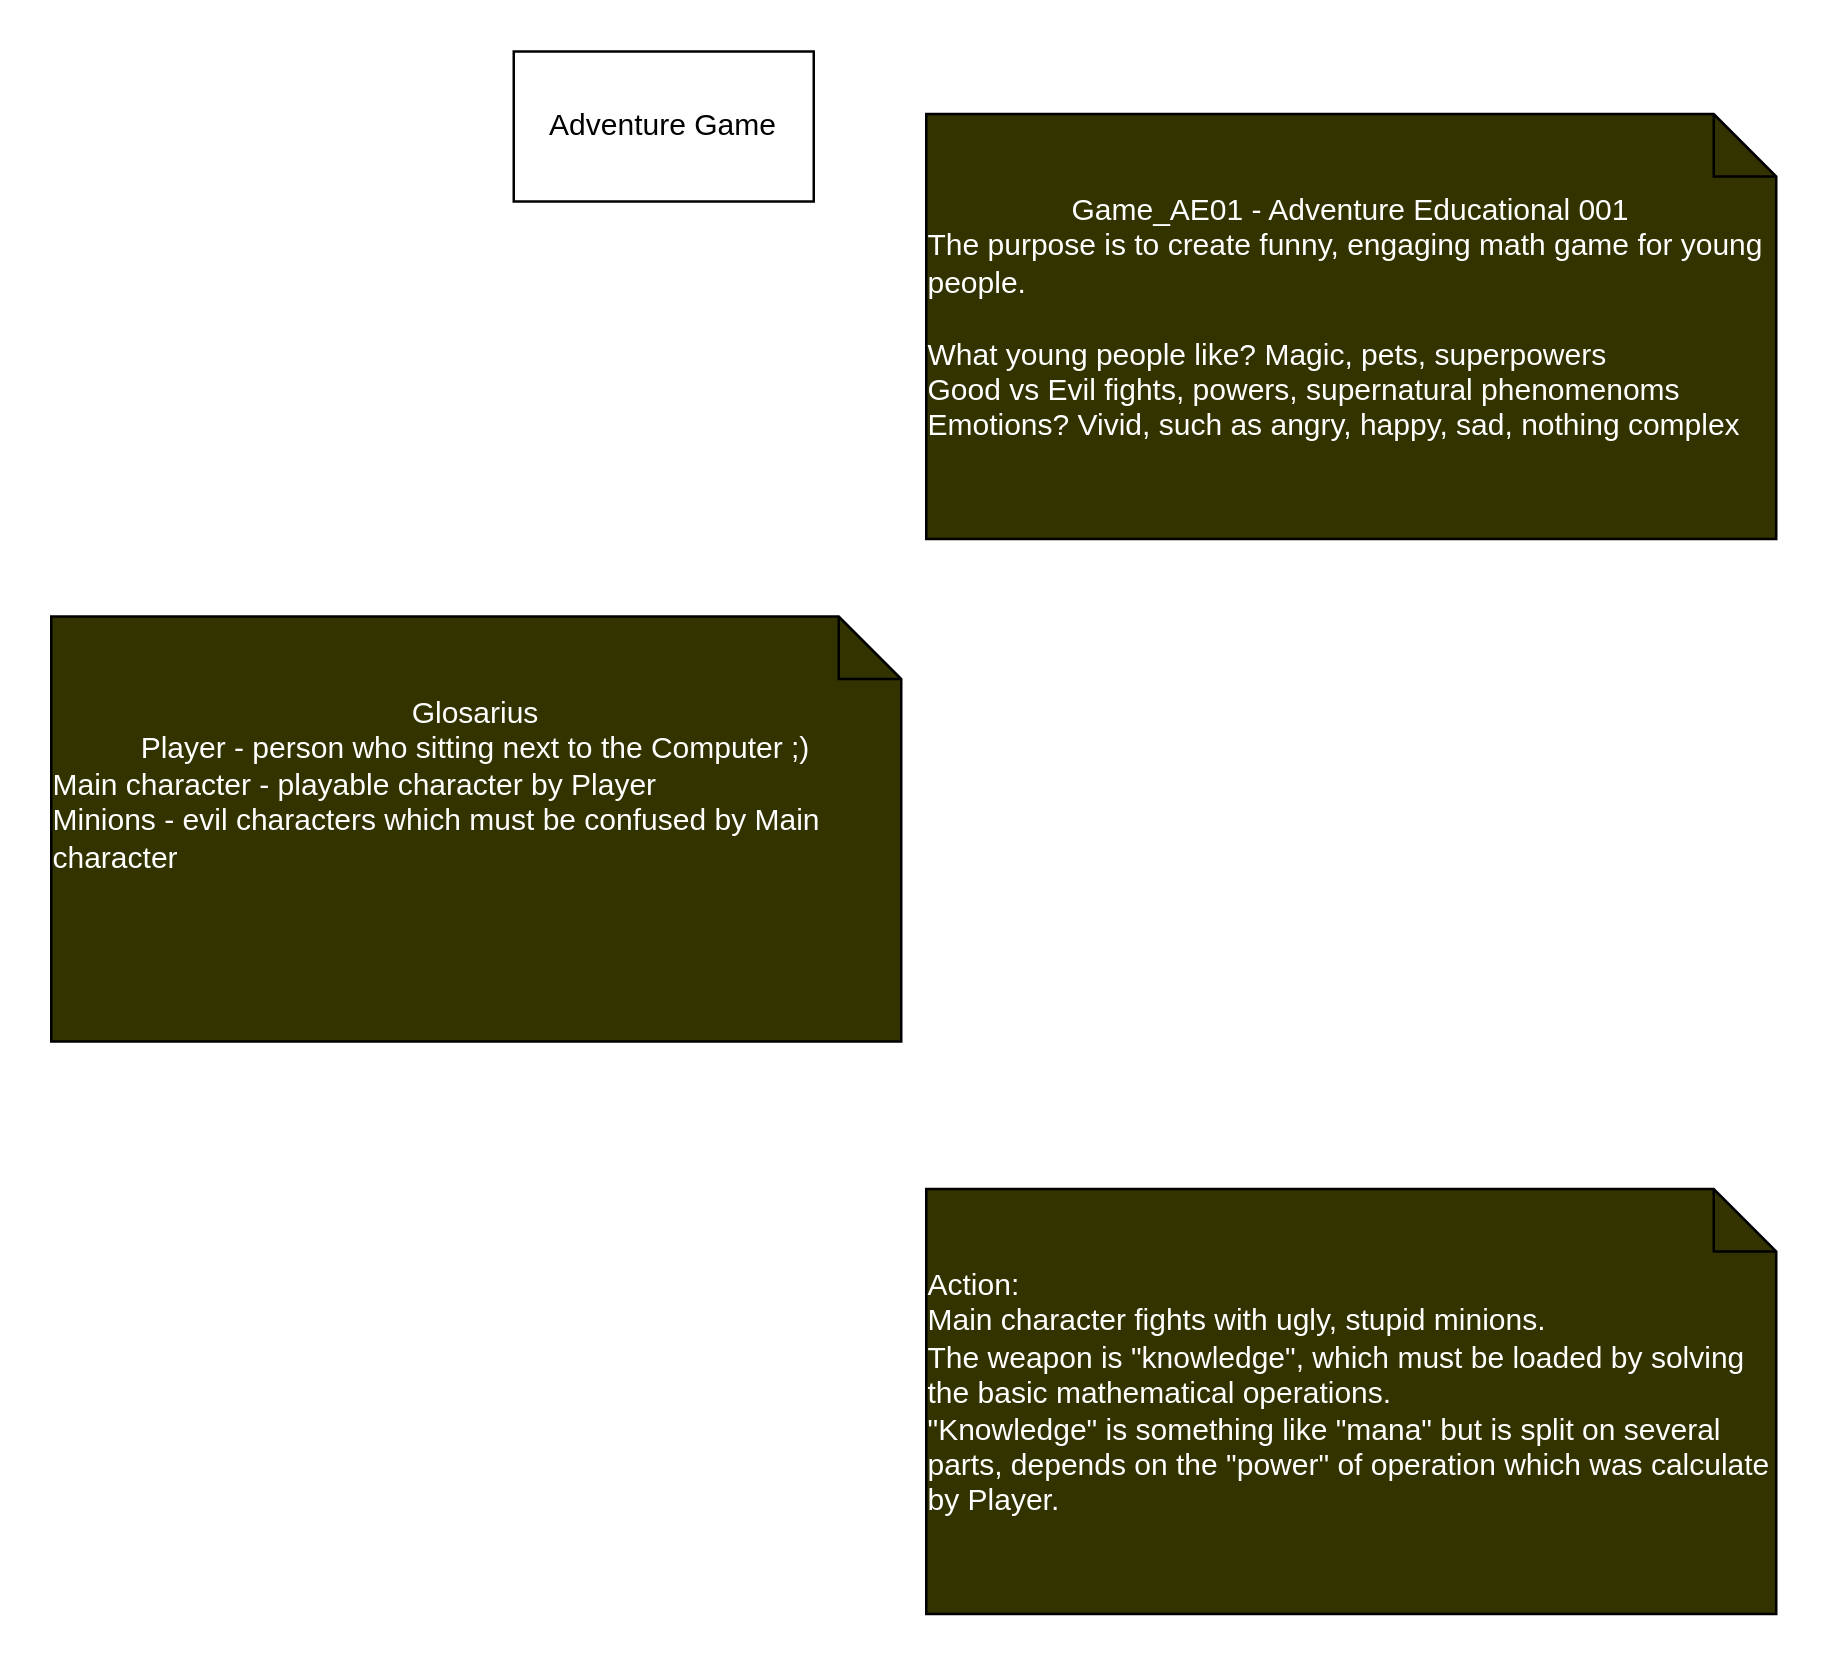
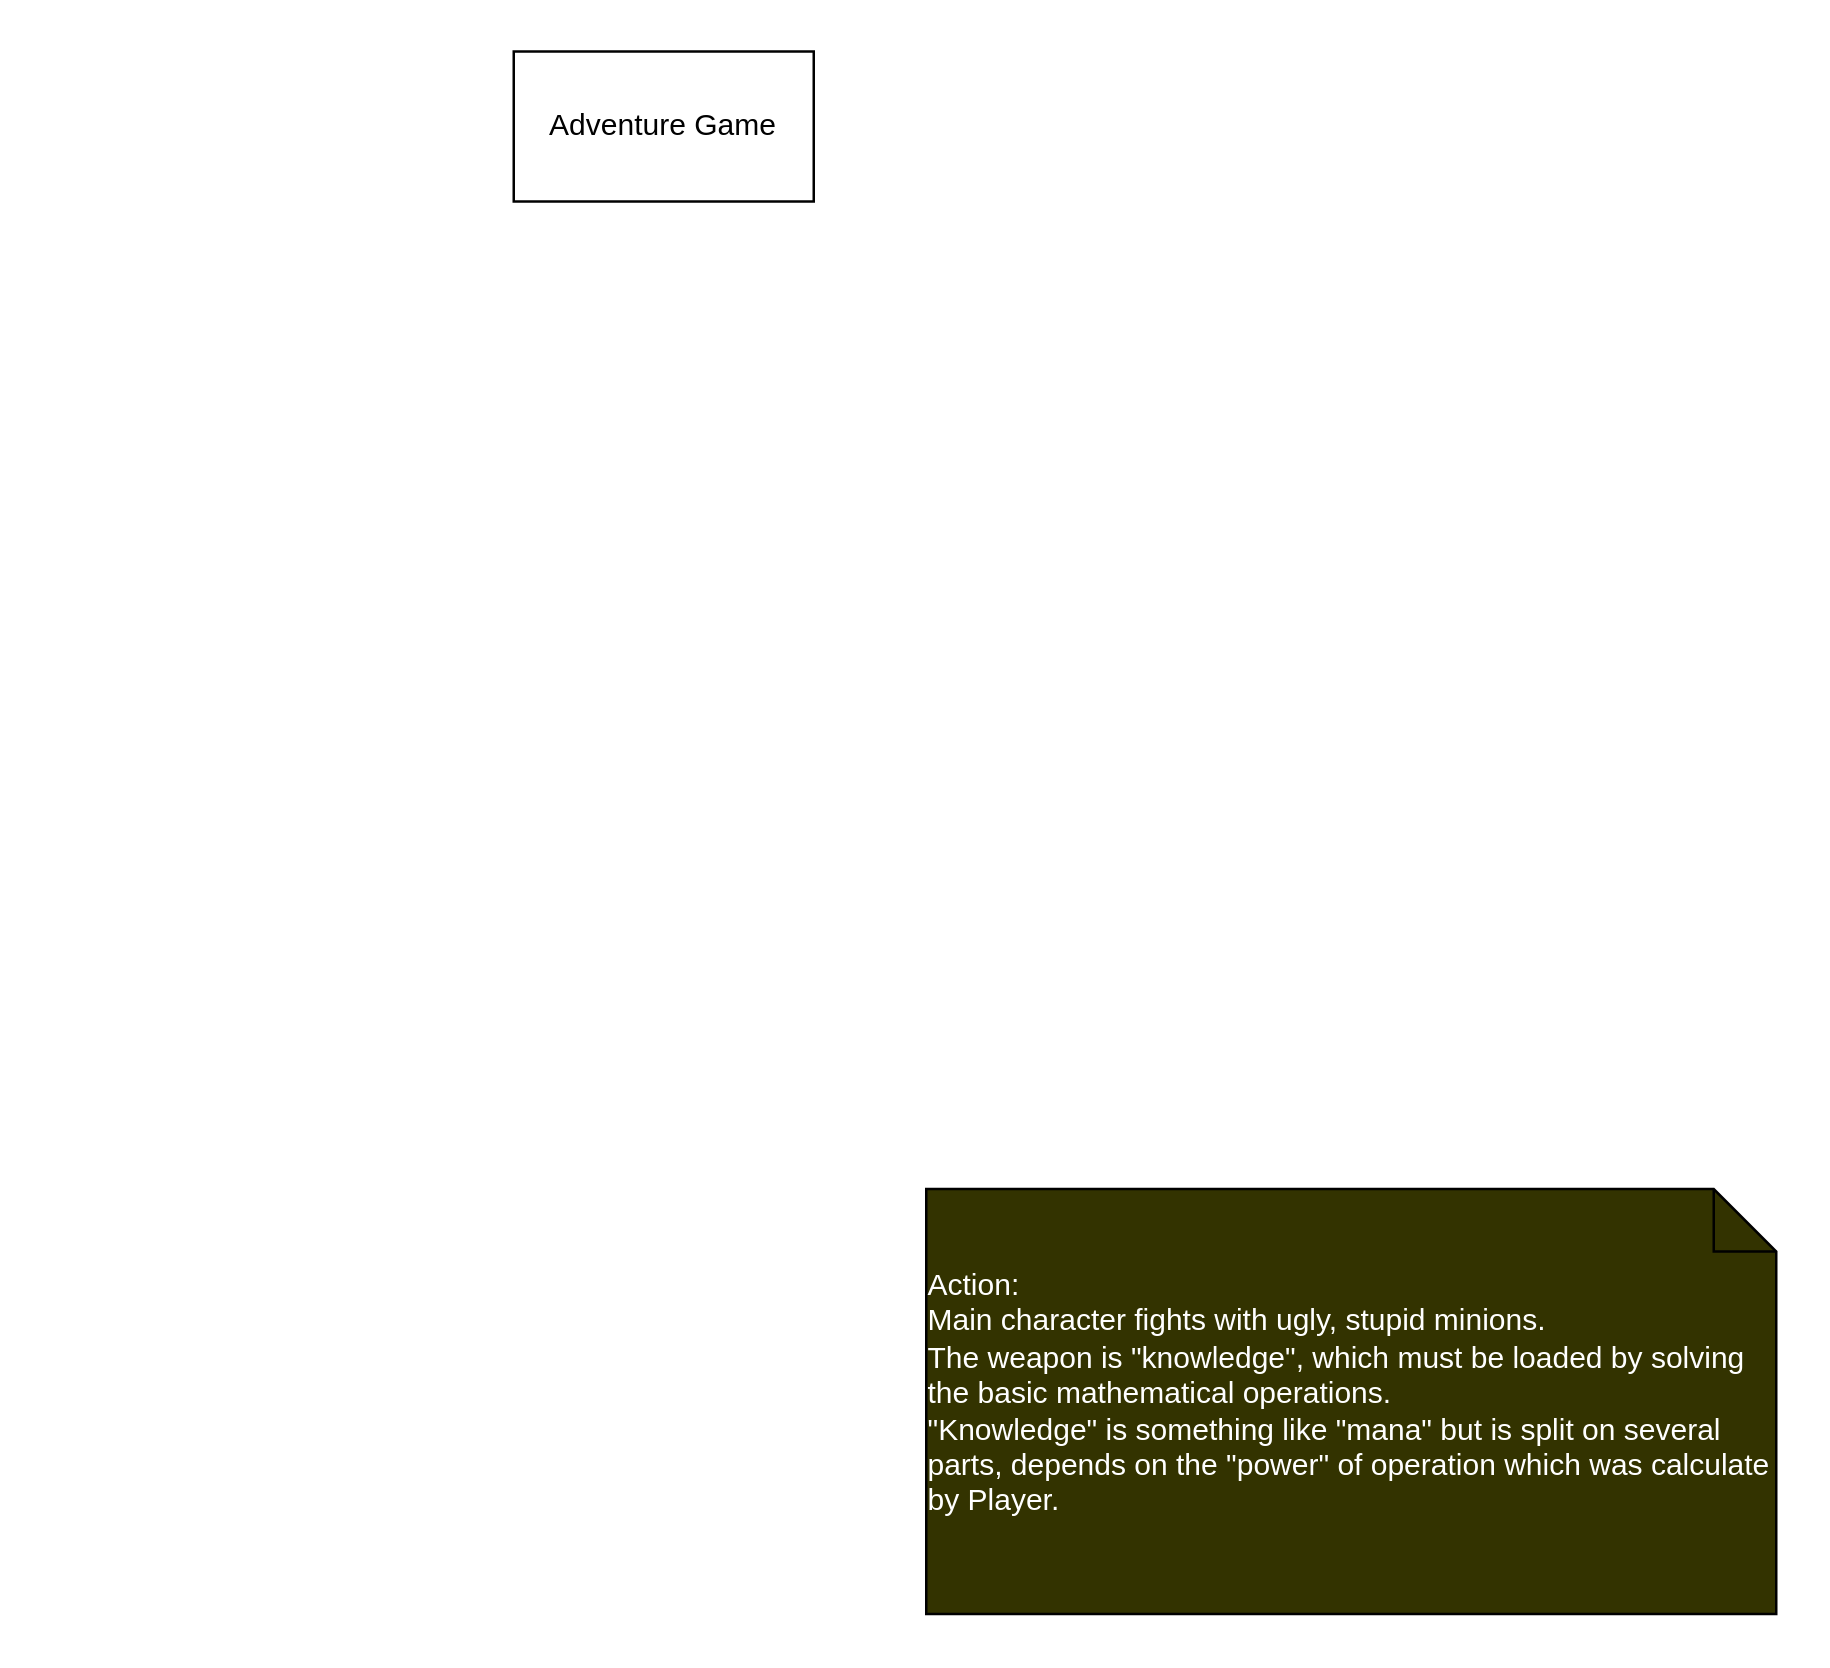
(1351, 326) -> none
(476, 829) -> none
